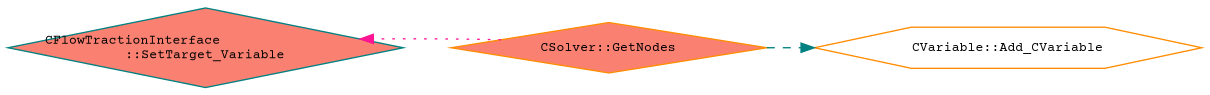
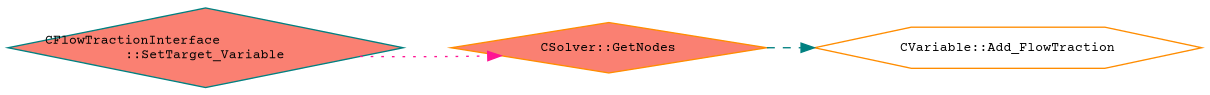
(437, 39) -> (424, 57)
(1008, 48) -> (1008, 48)
